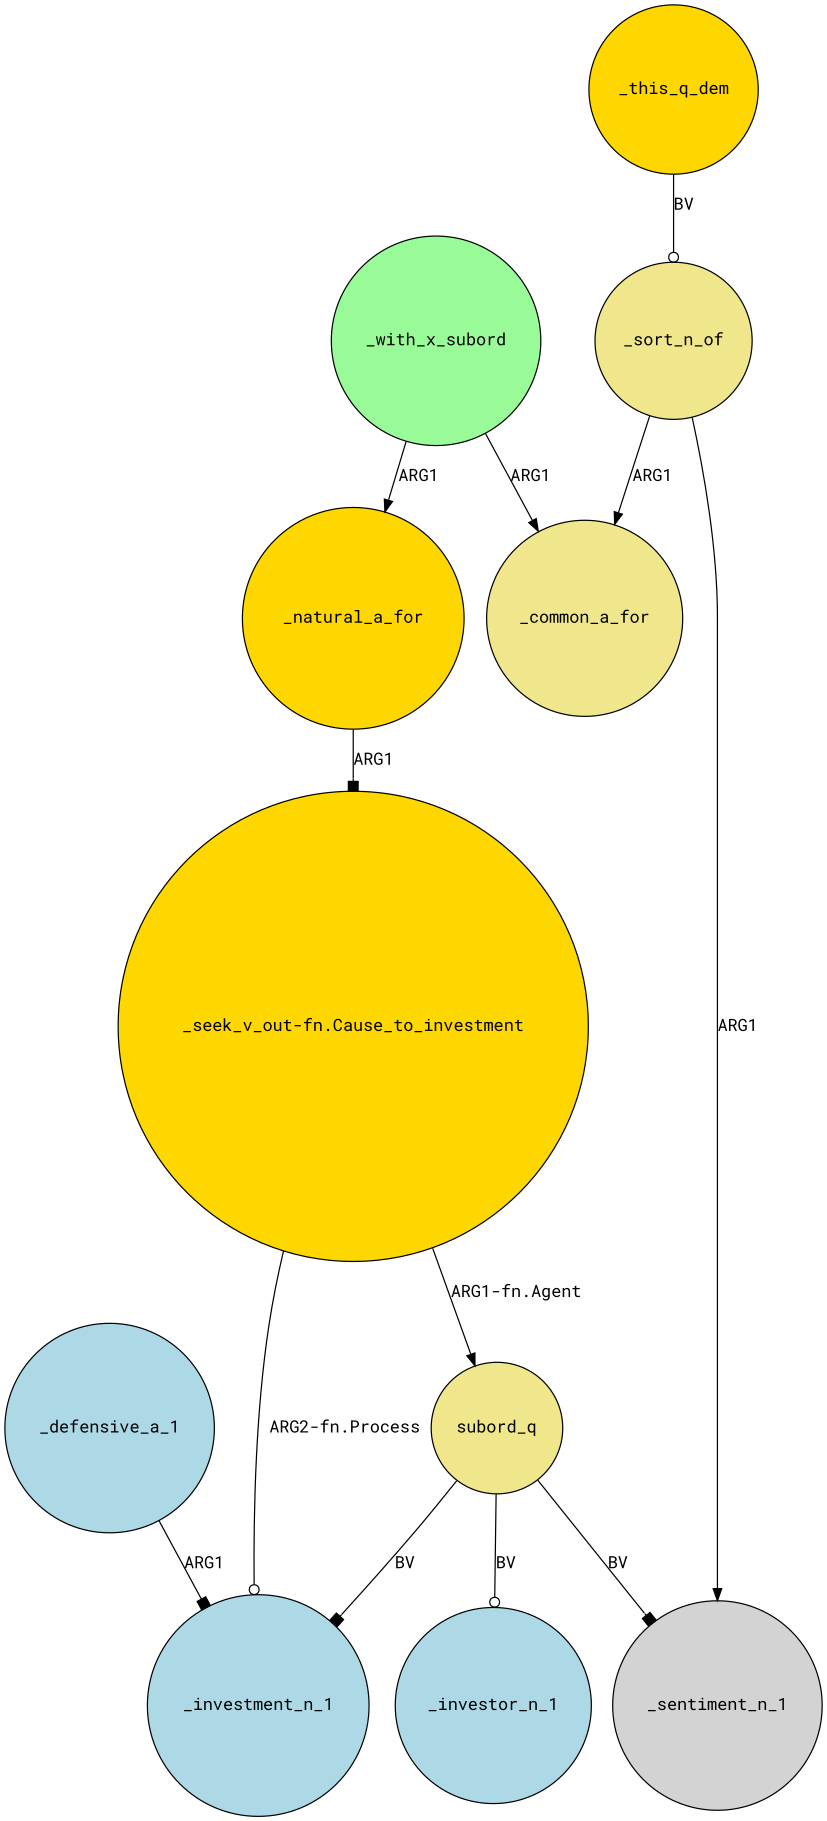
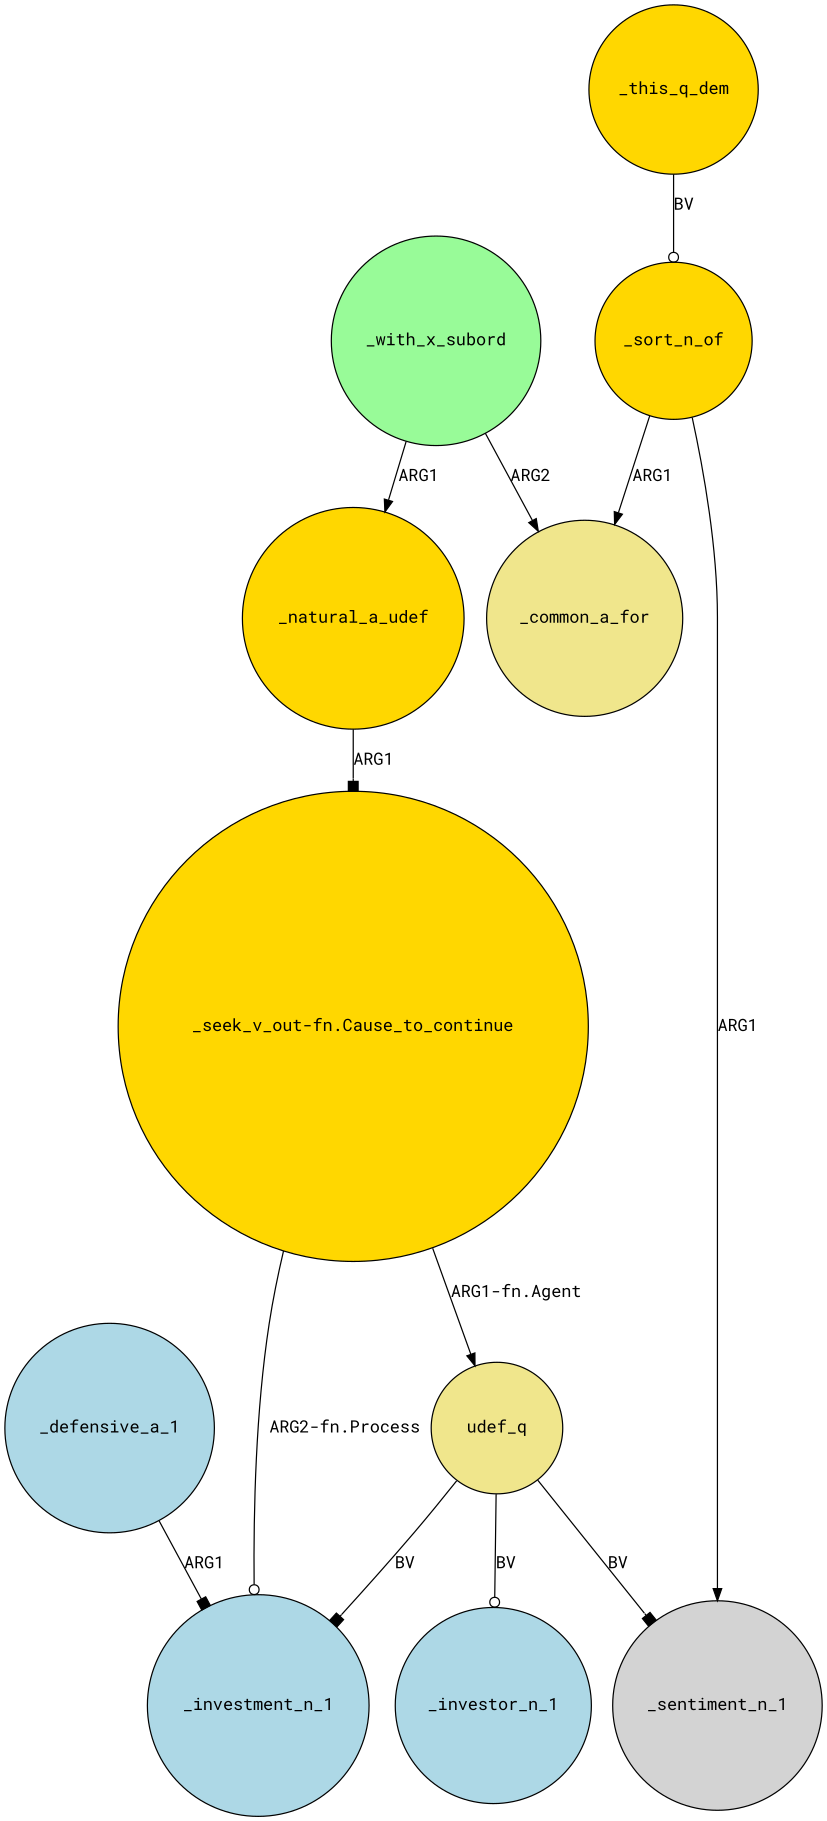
(674, 341) -> (674, 341)
(531, 476) -> (531, 476)
(353, 618) -> (353, 618)
(353, 1026) -> (353, 1026)
(497, 1428) -> (497, 1428)
